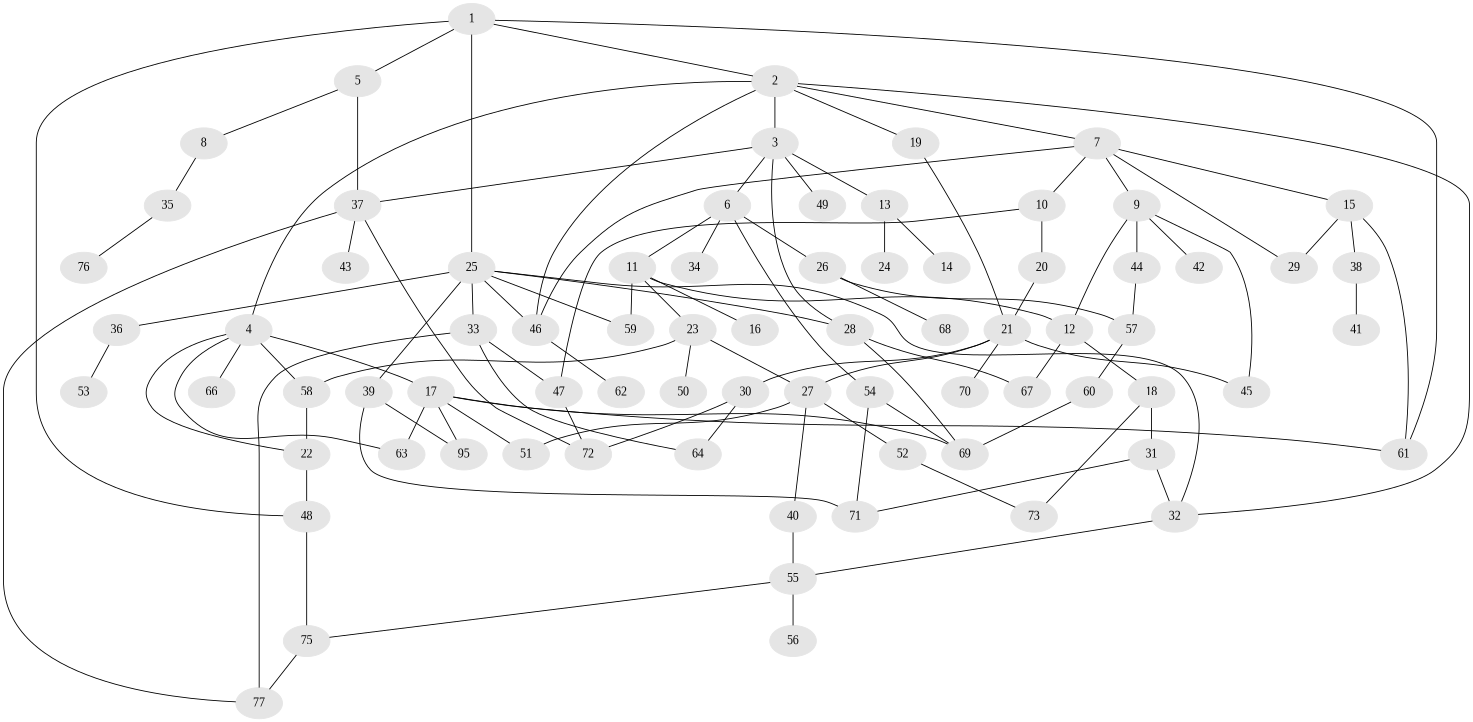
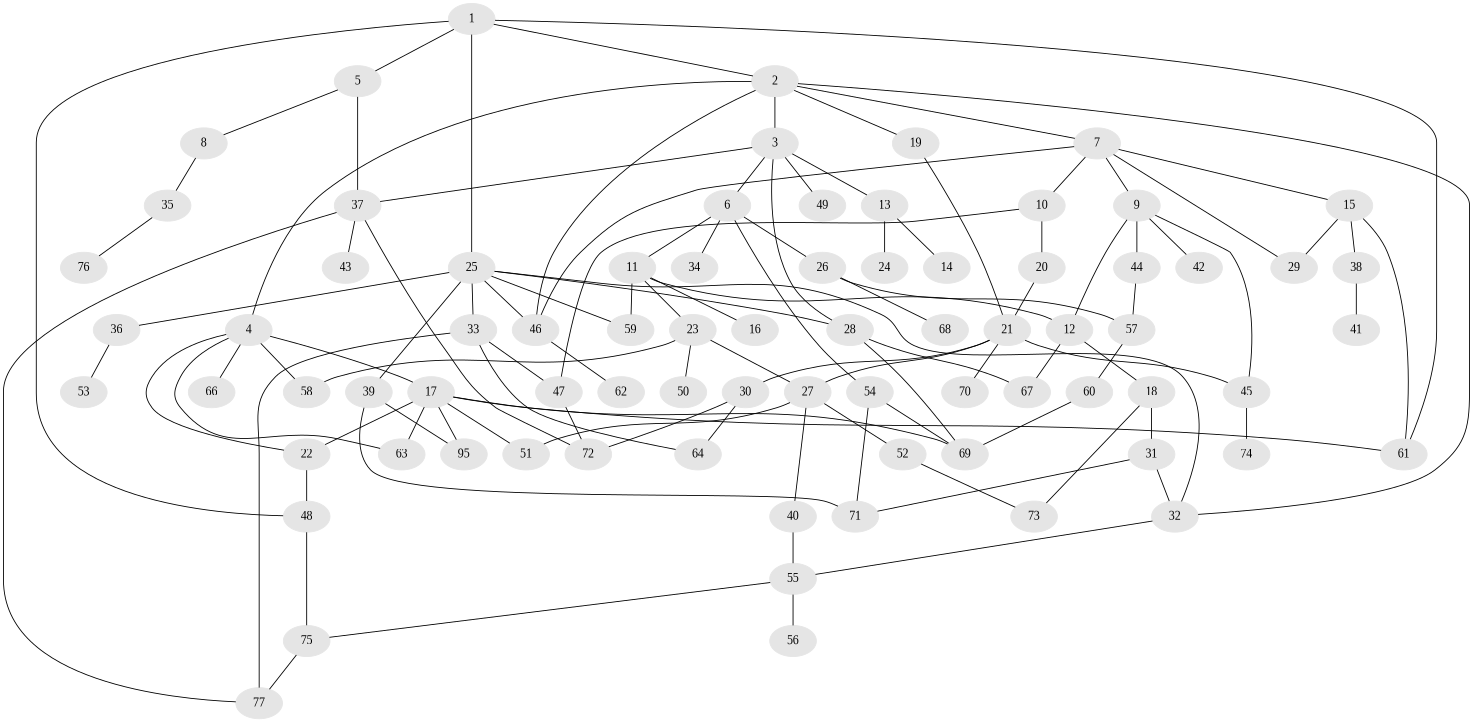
(307, 423) -> (369, 423)
none -> (1247, 454)
